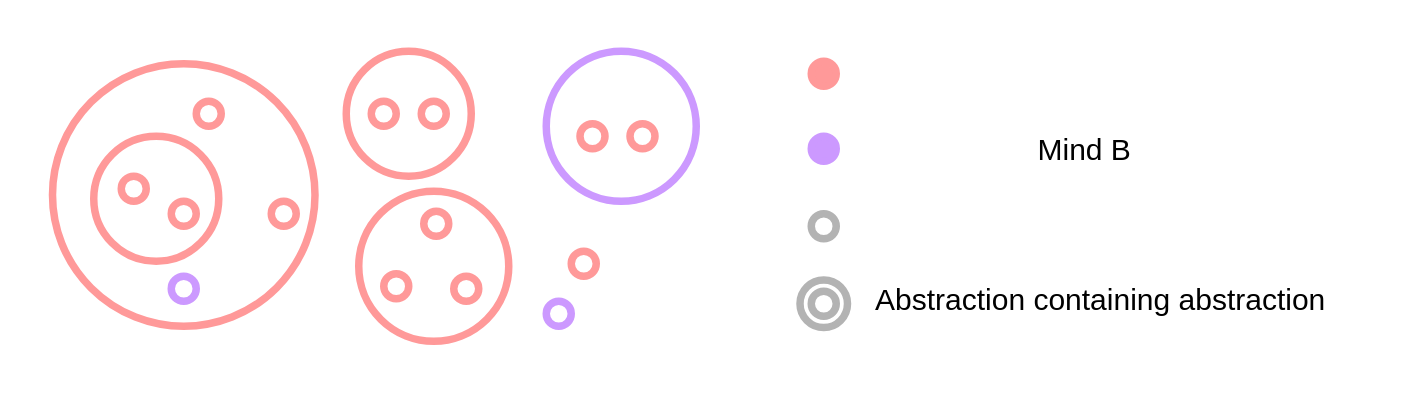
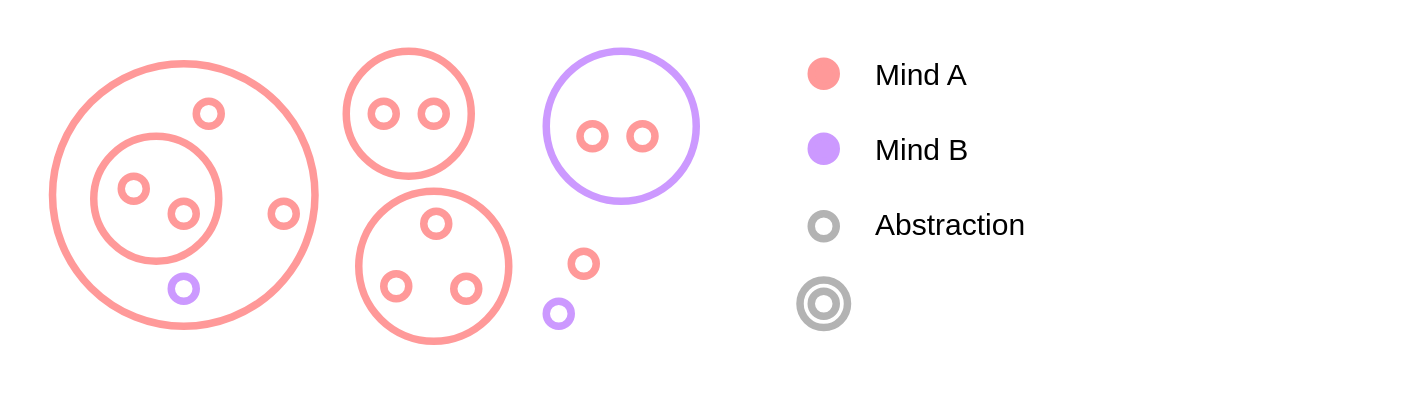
none -> (934, 76)
(1096, 151) -> (934, 151)
none -> (971, 226)
(1121, 301) -> none
